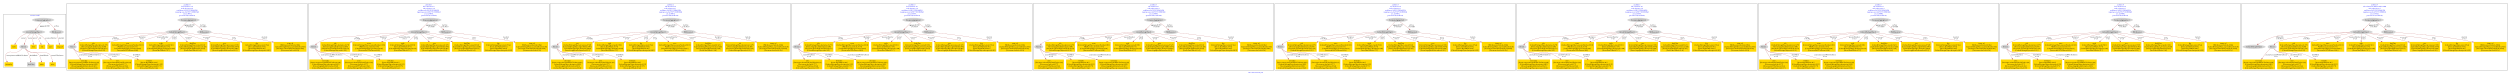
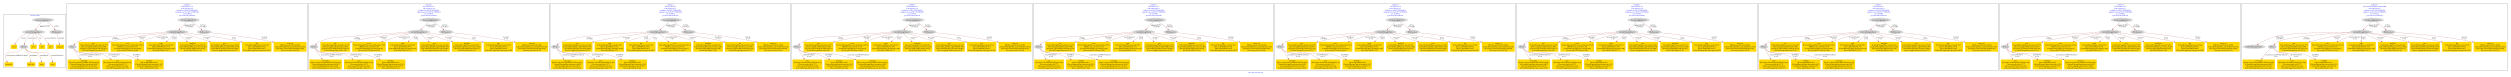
(31, 64) -> (31, 64)
